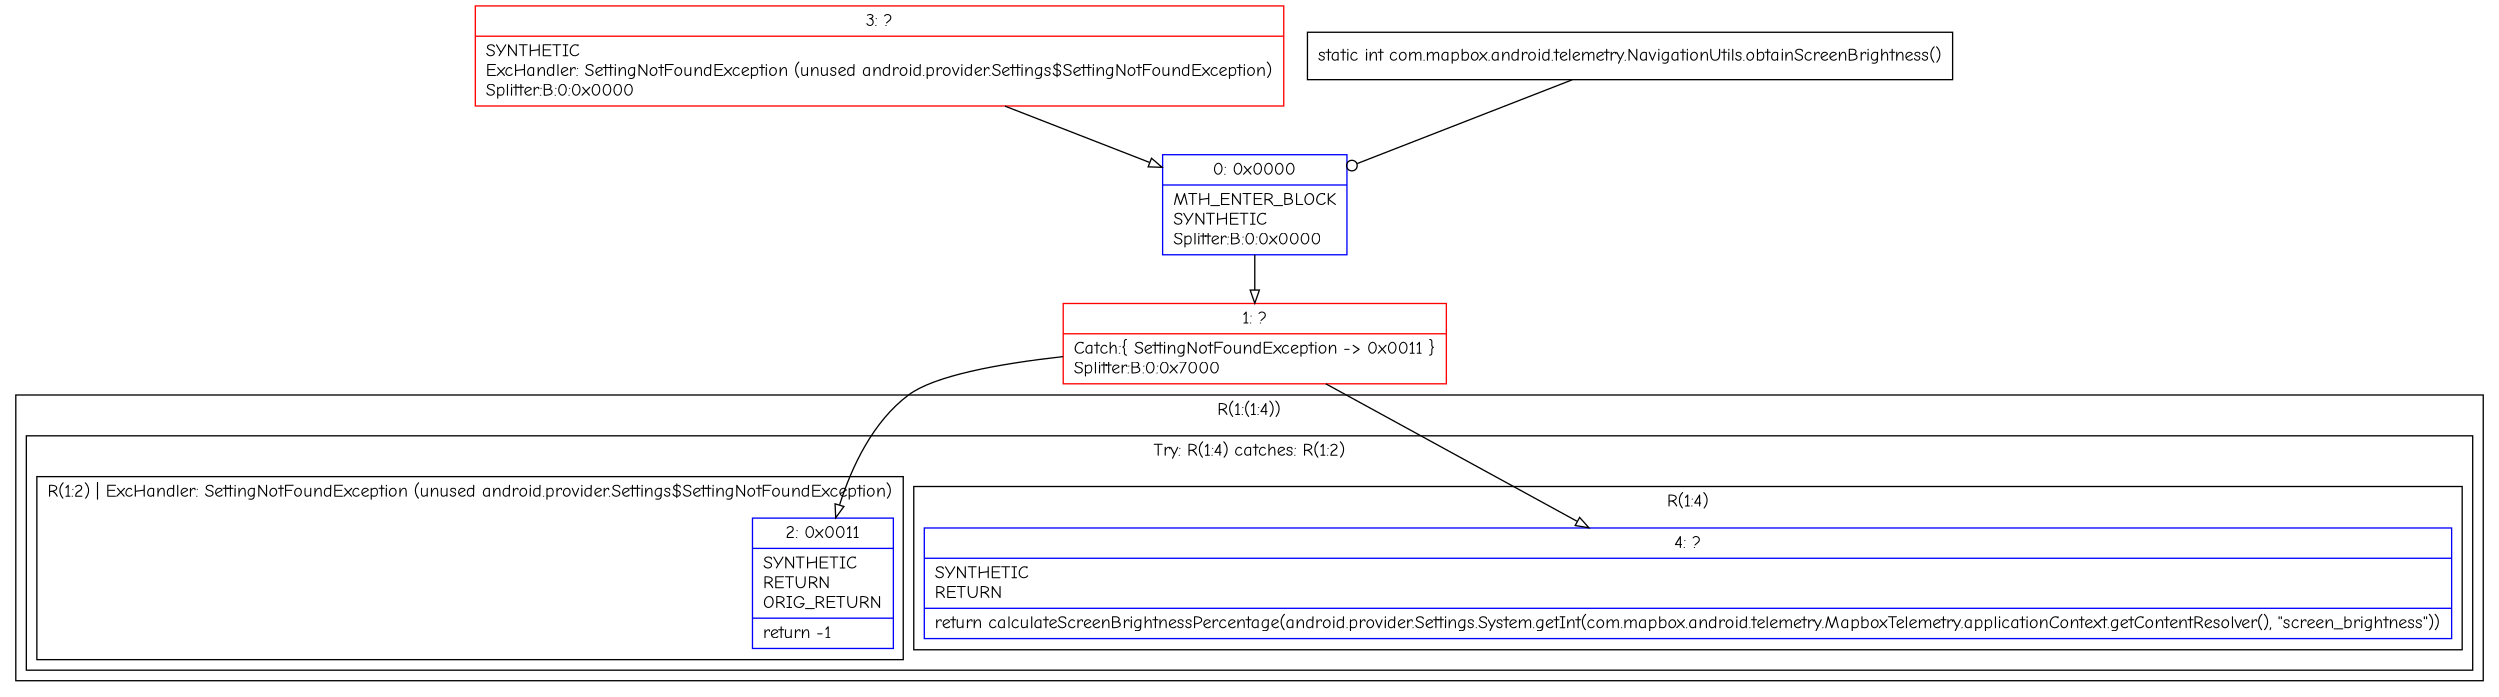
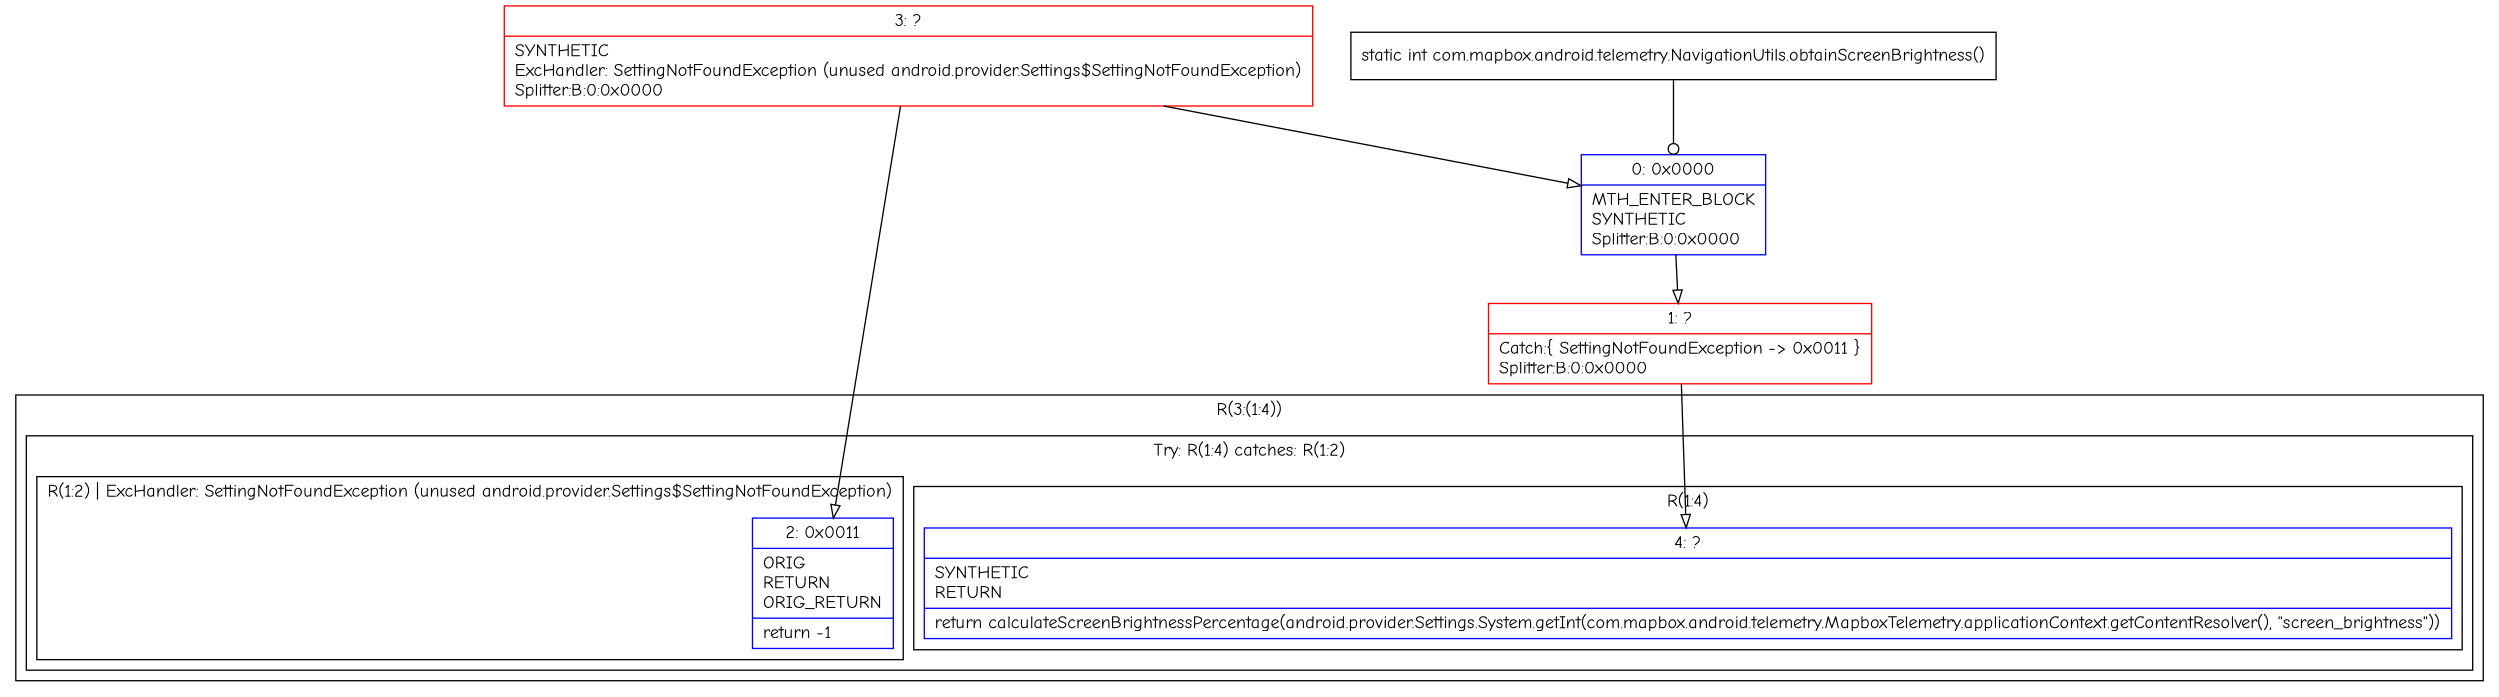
(1147, 368) -> (1573, 368)
(928, 385) -> (868, 305)
(1250, 410) -> (1250, 410)
(810, 563) -> (785, 563)
